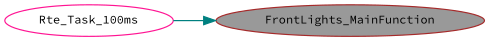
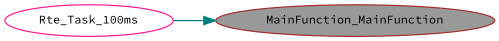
(350, 21) -> (355, 21)
